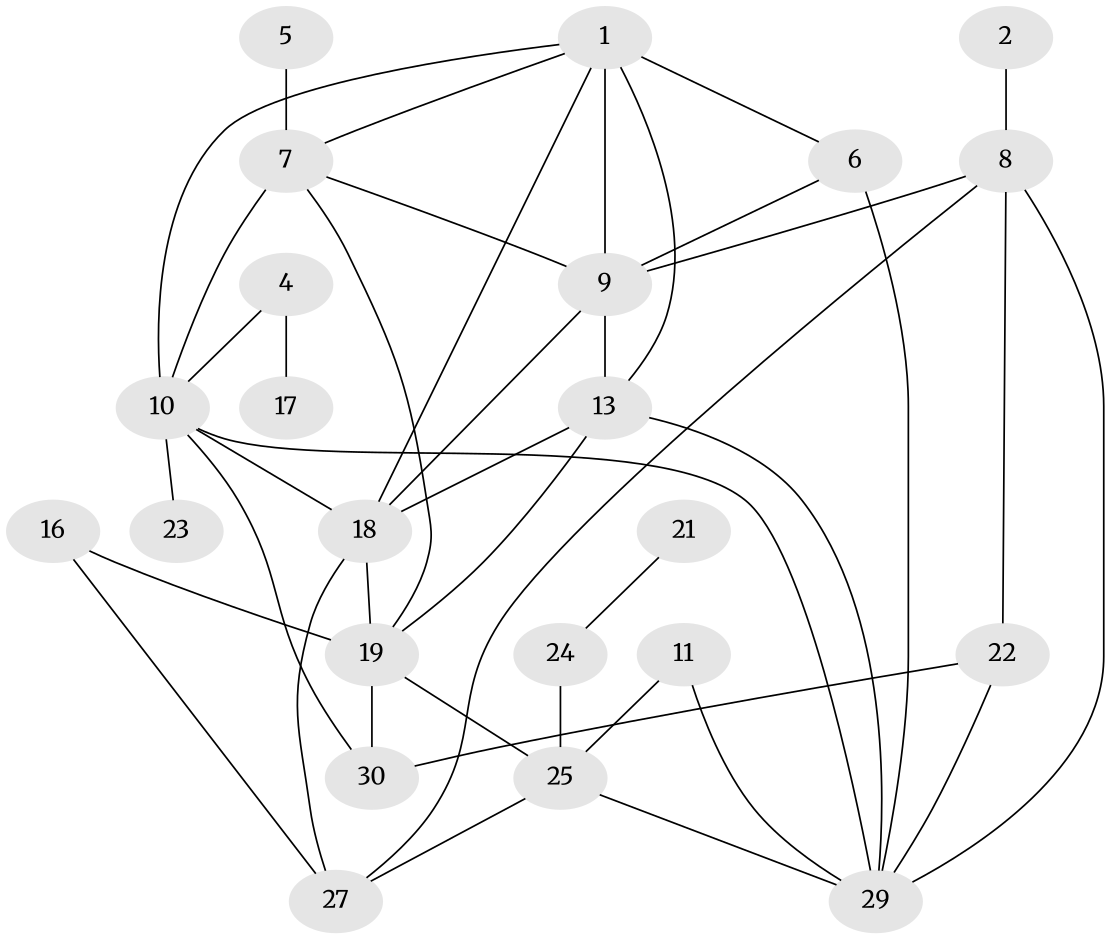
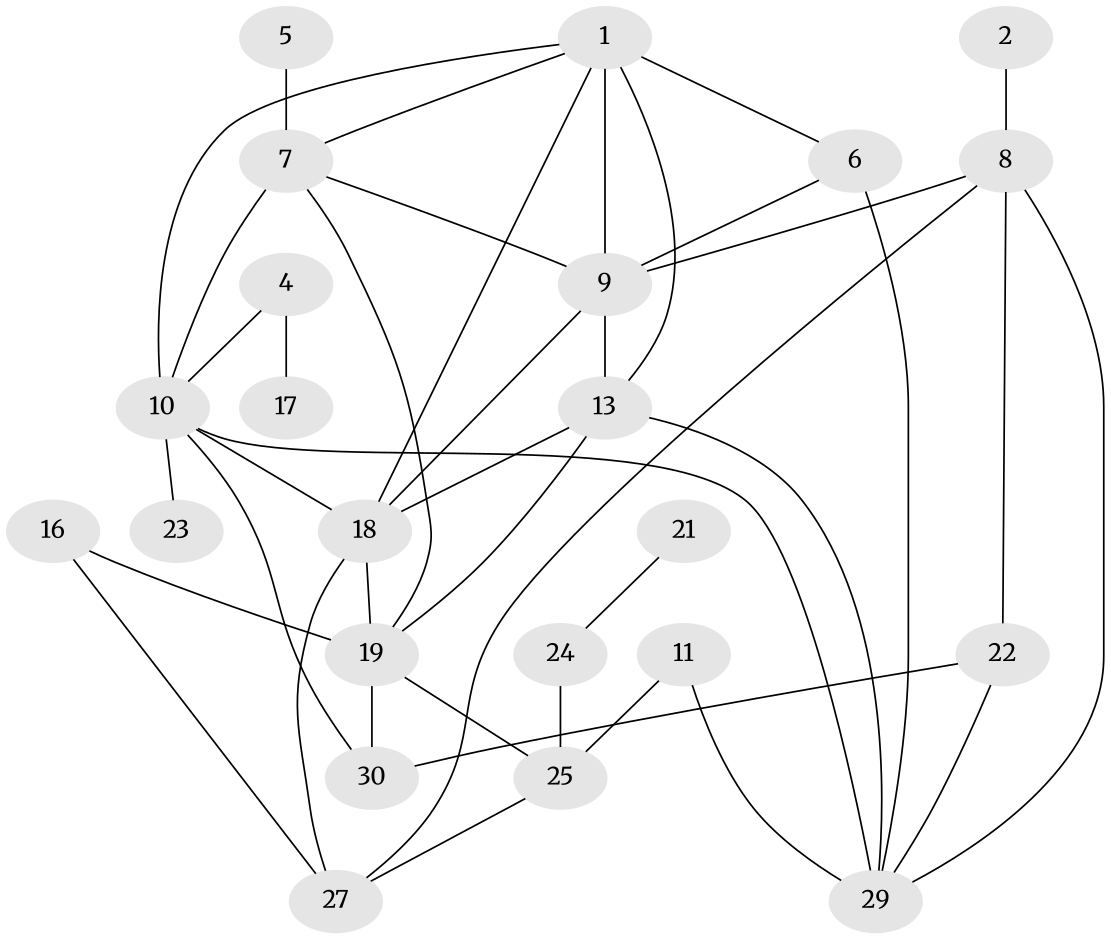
(718, 840) -> none
